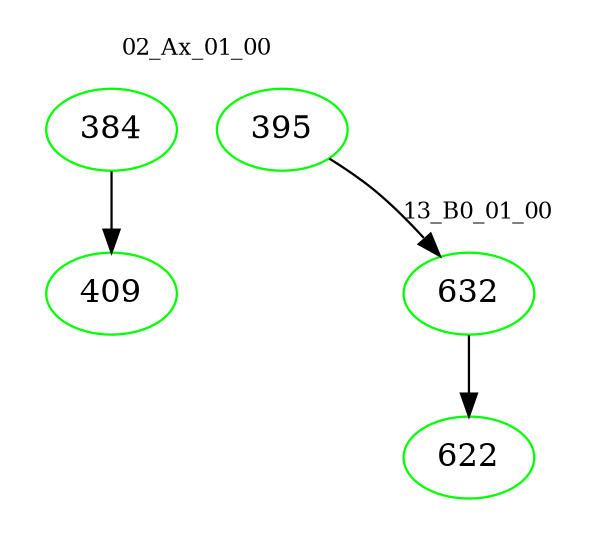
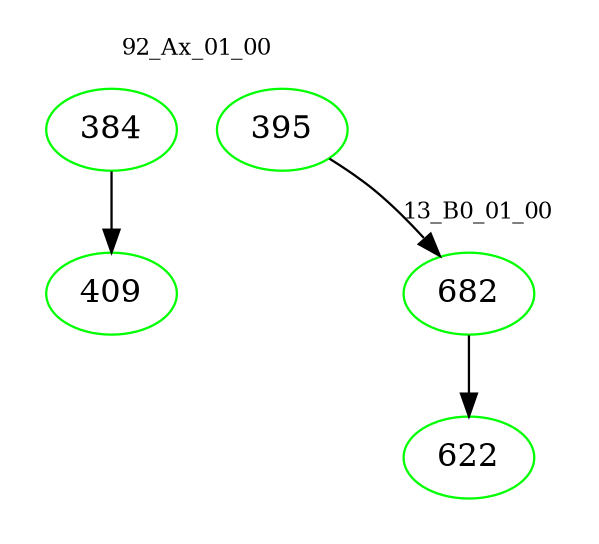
(197, 49) -> (197, 49)
(469, 294) -> (469, 294)
